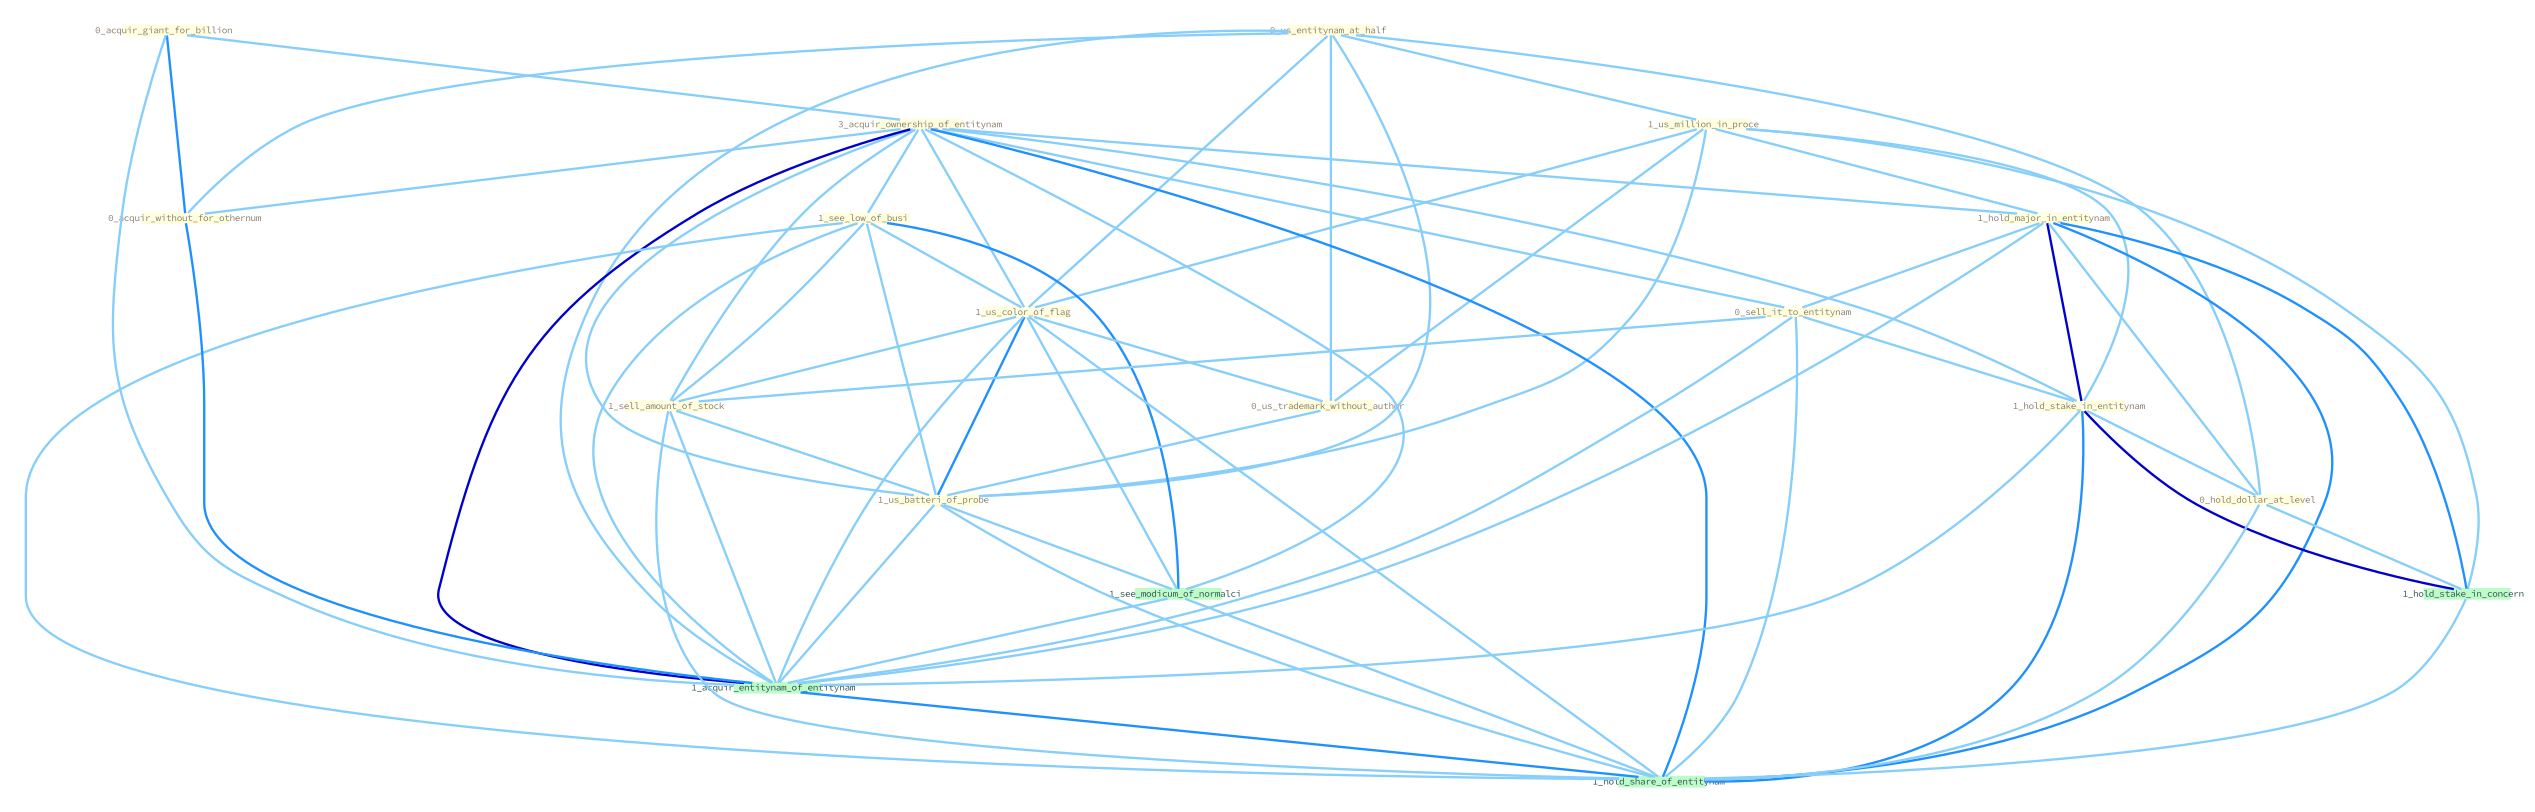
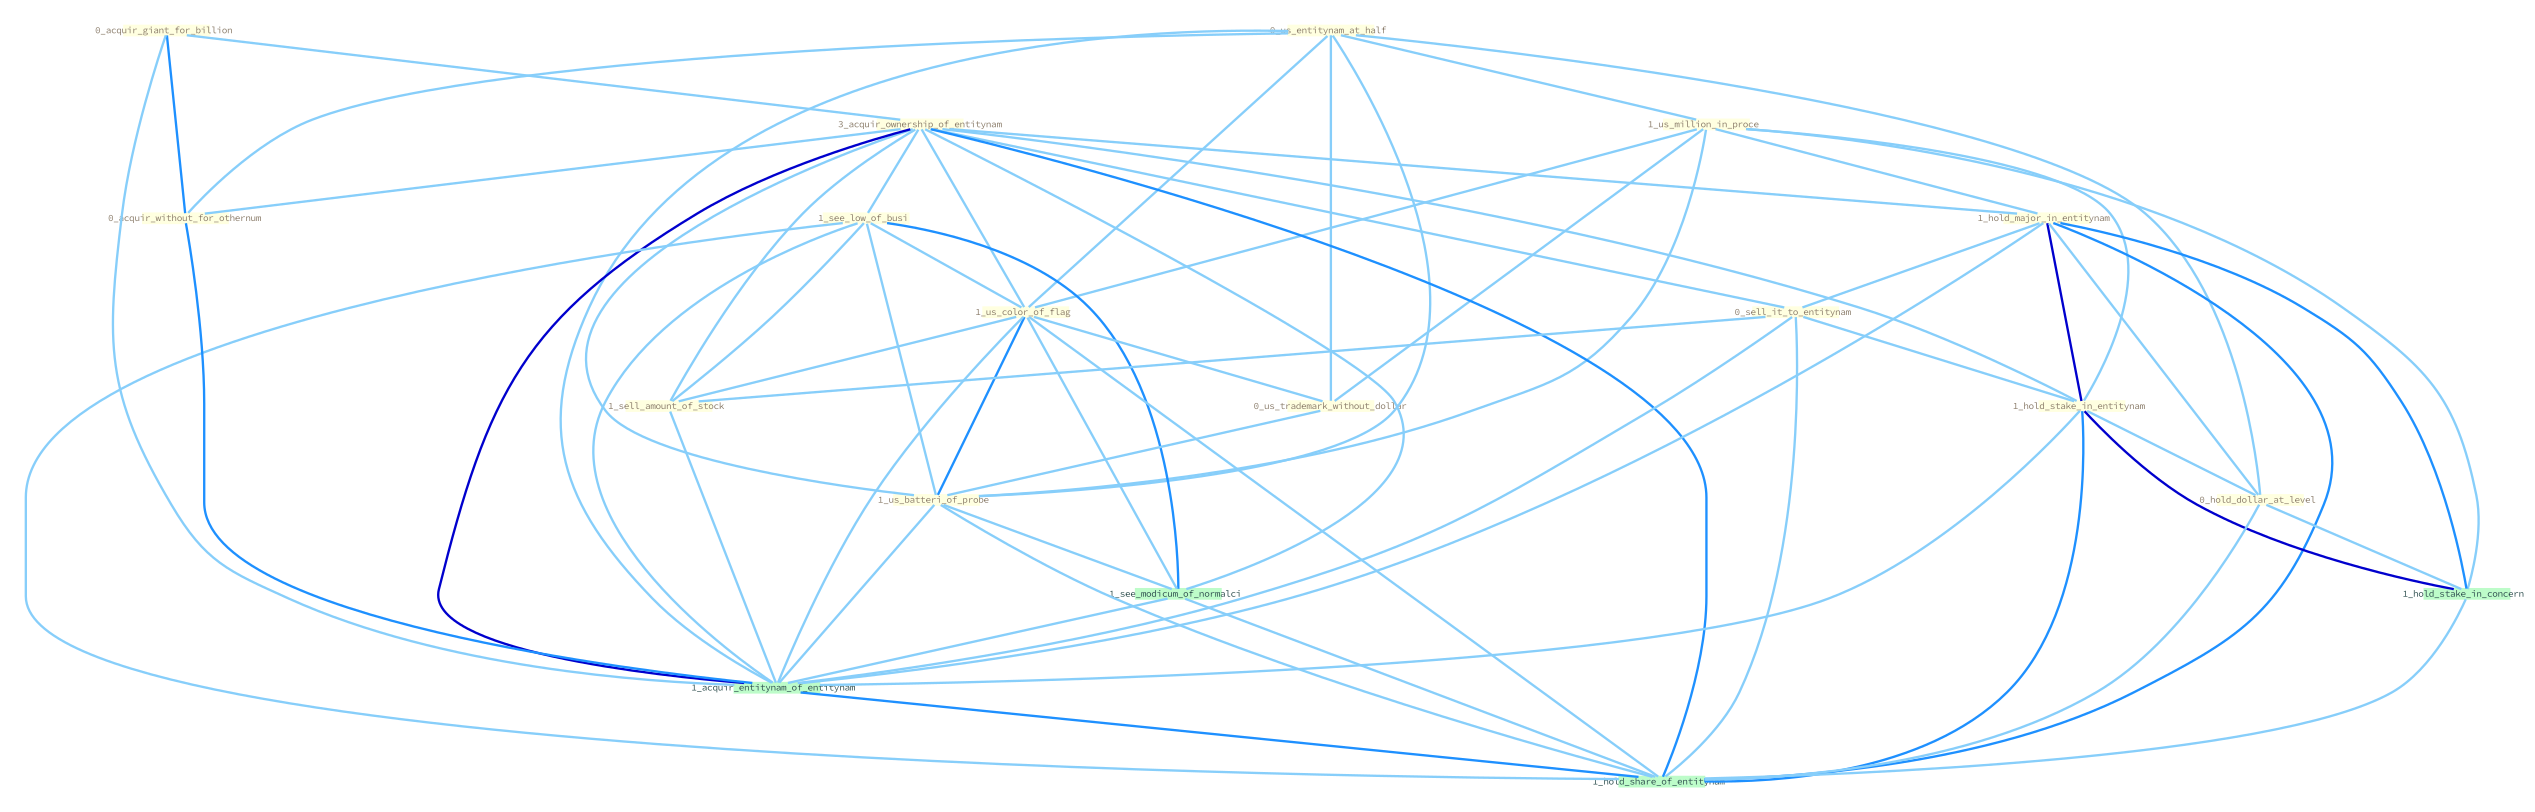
(1331, 406) -> (1331, 406)
(803, 453) -> none
(1015, 749) -> none
